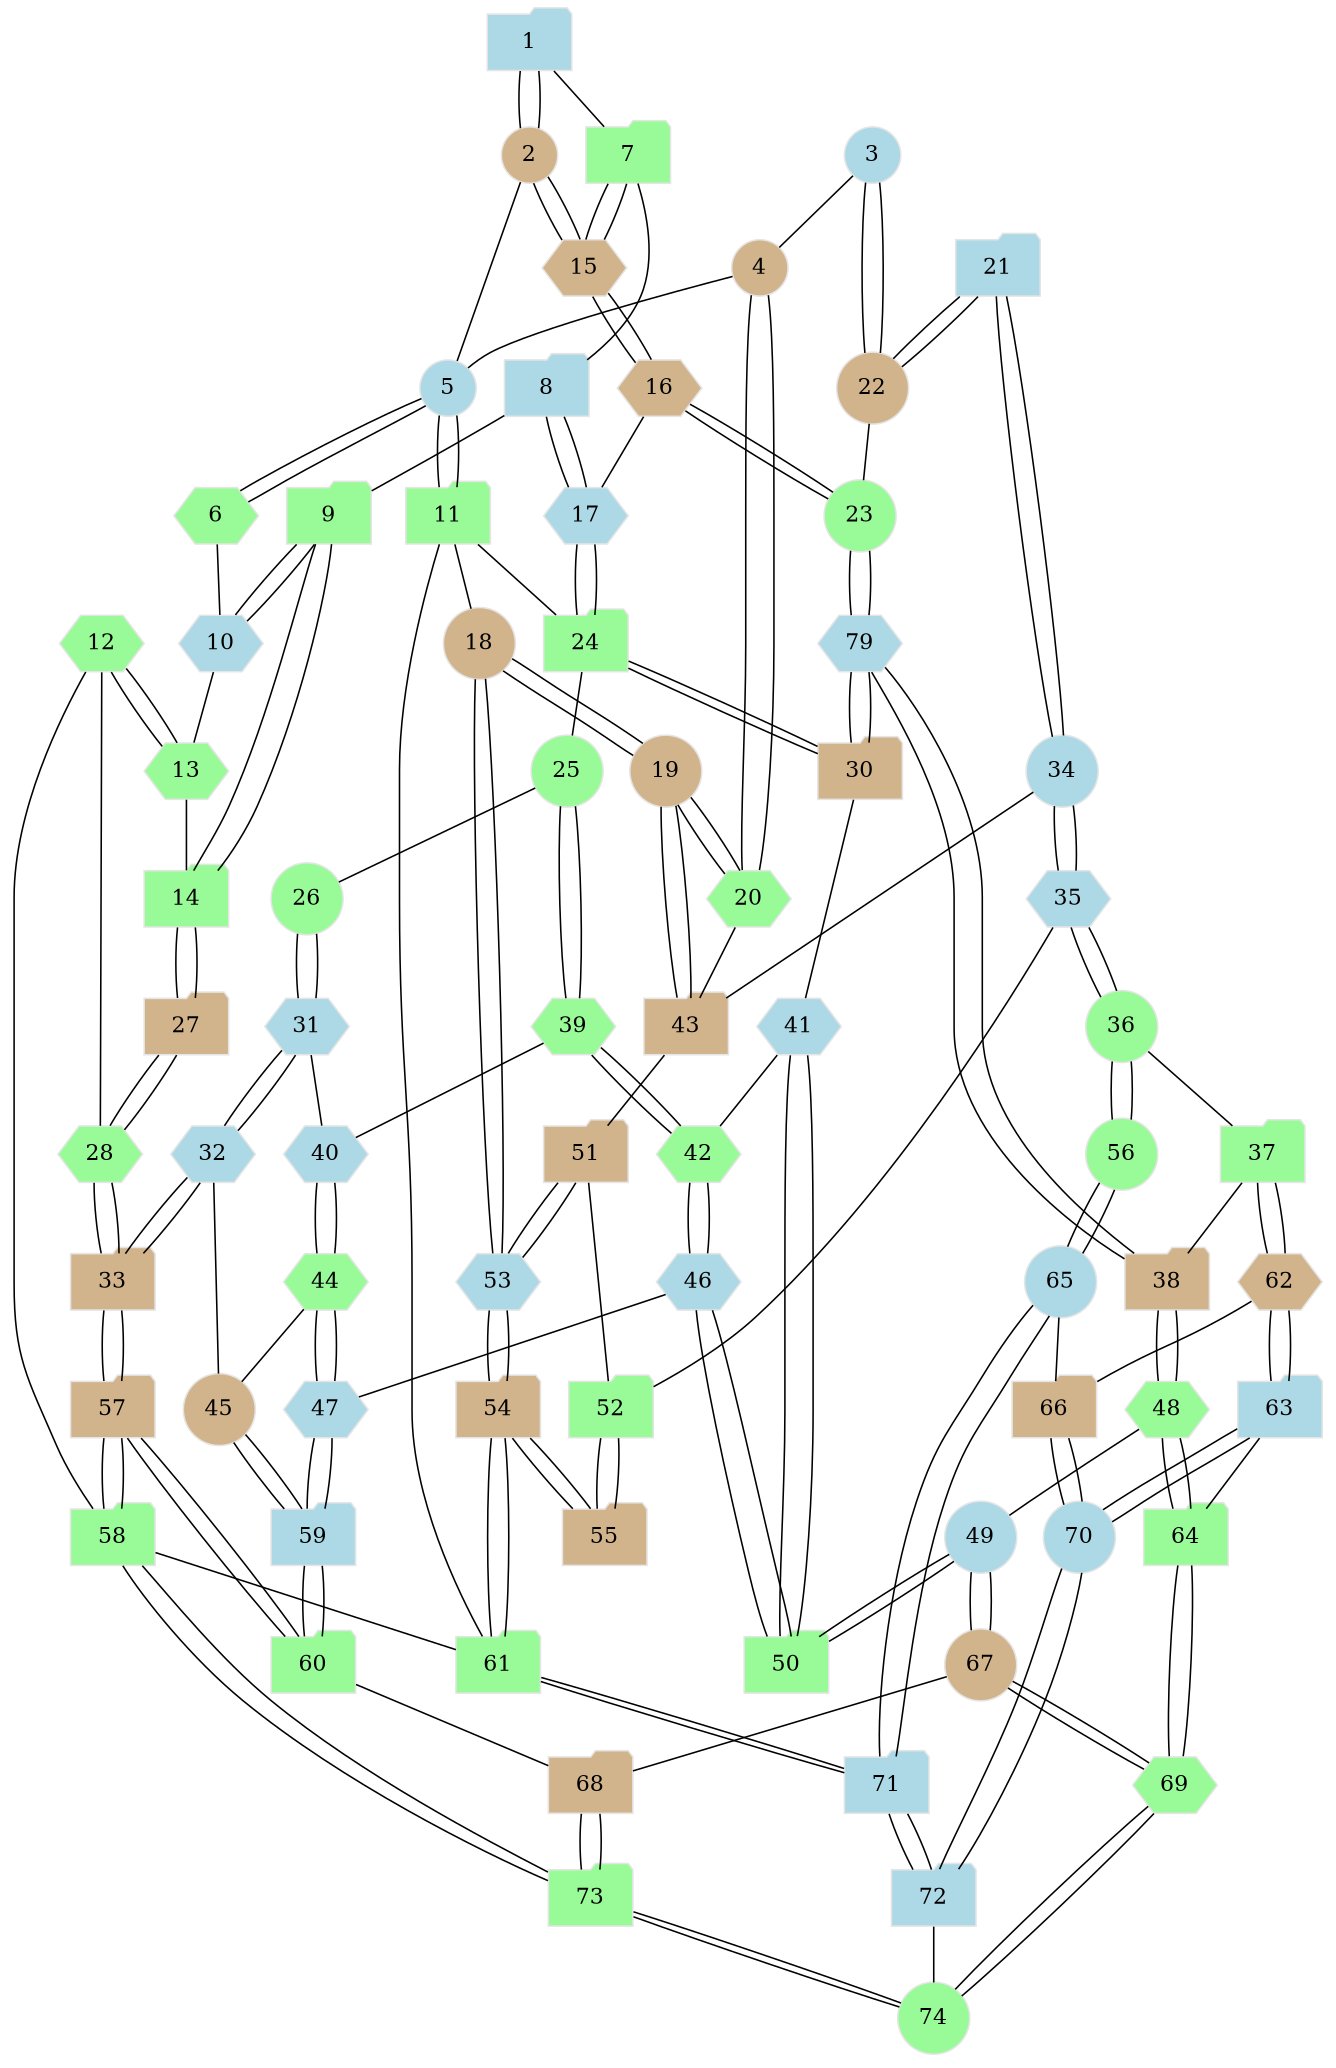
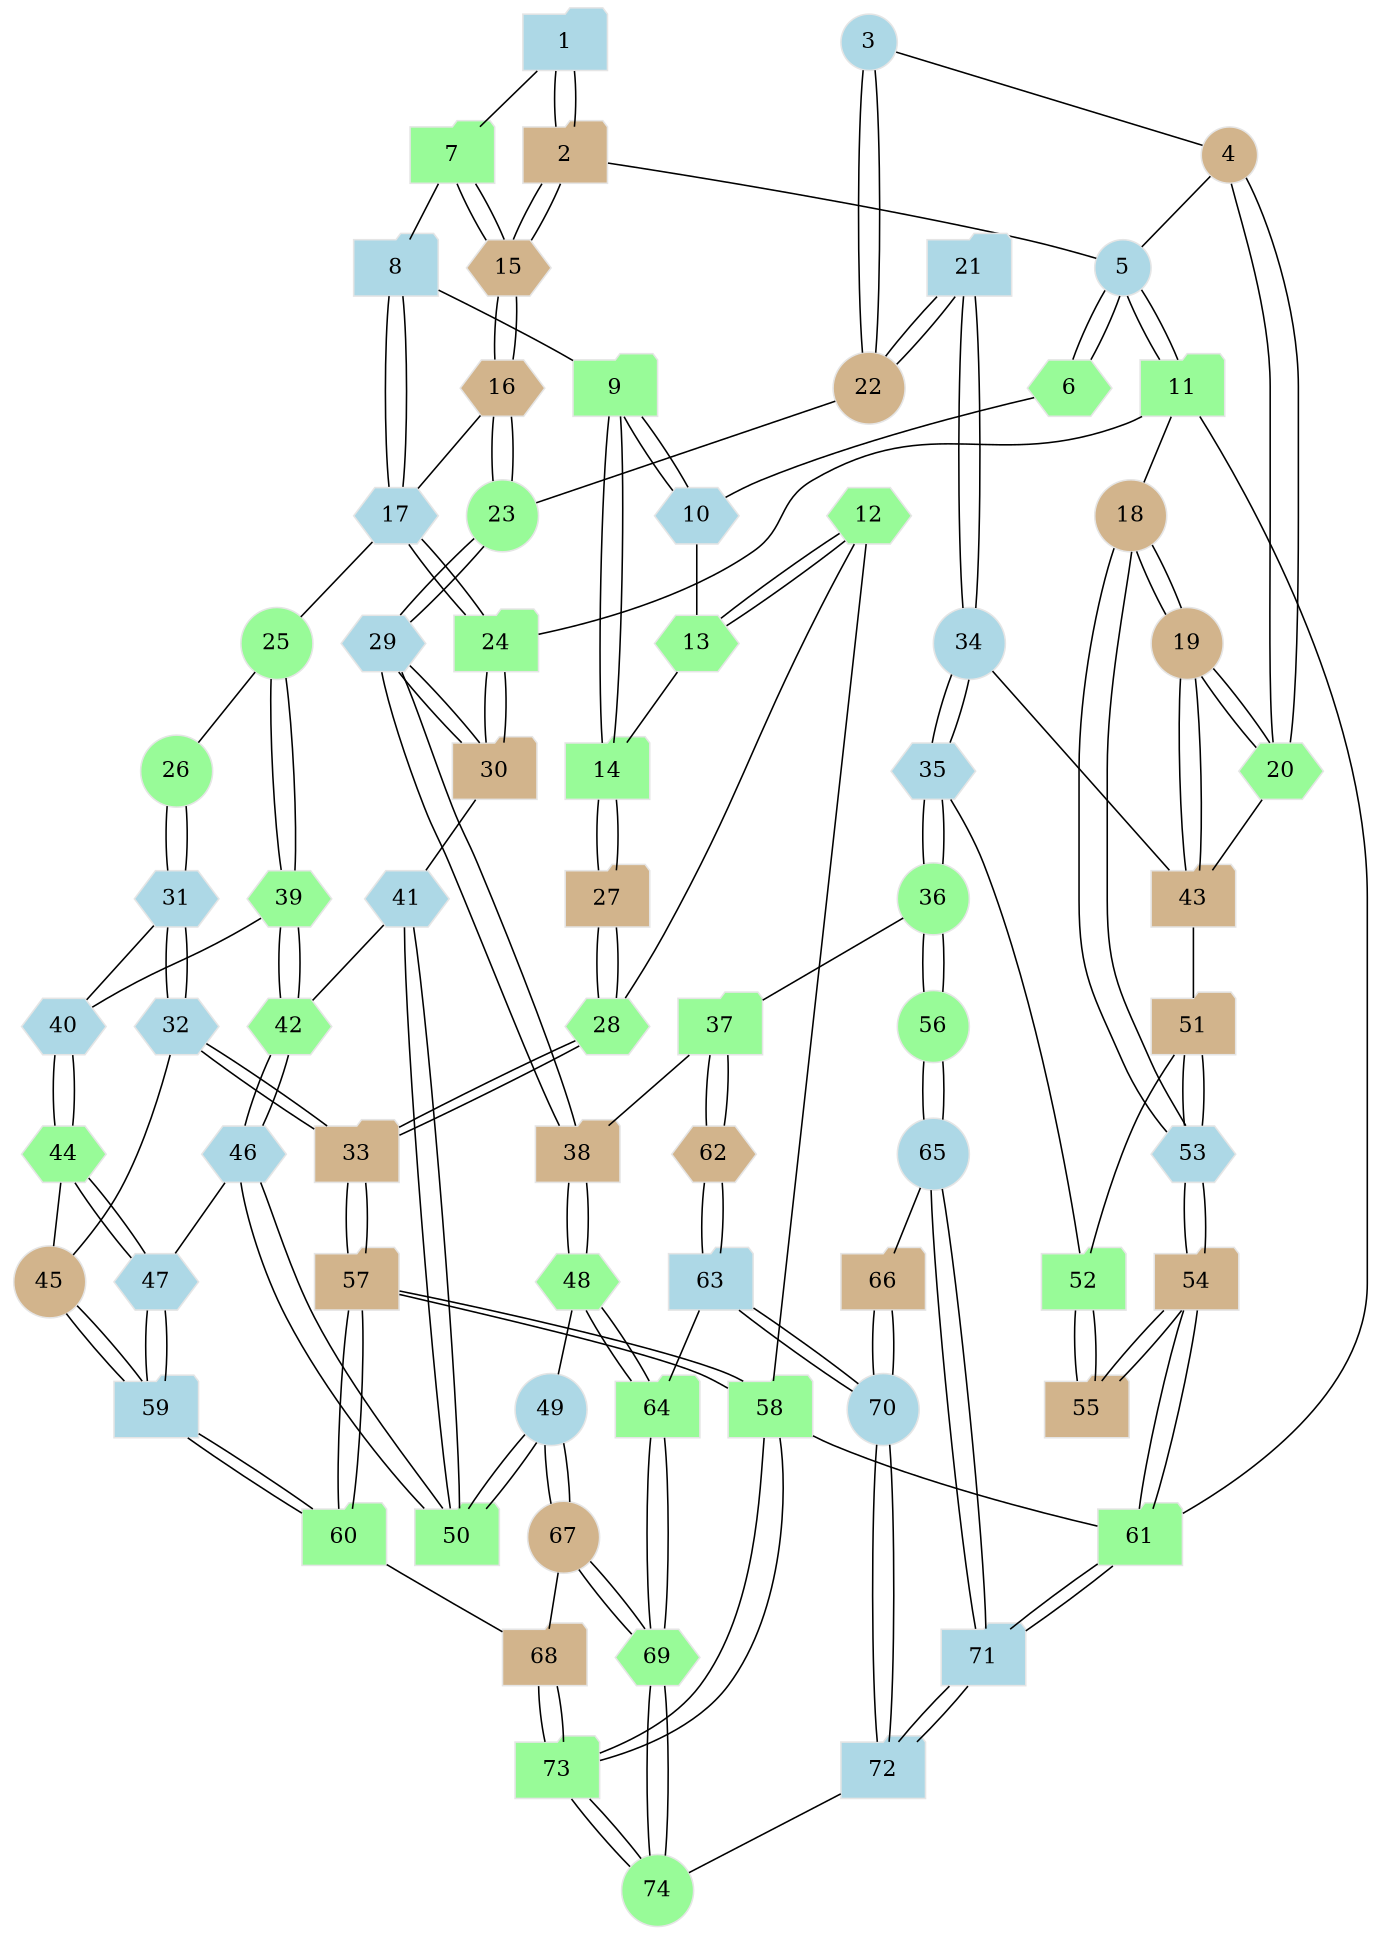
(530, 155) -> (565, 155)
(860, 644) -> (383, 644)
(579, 690) -> (337, 580)
(1167, 1346) -> none
